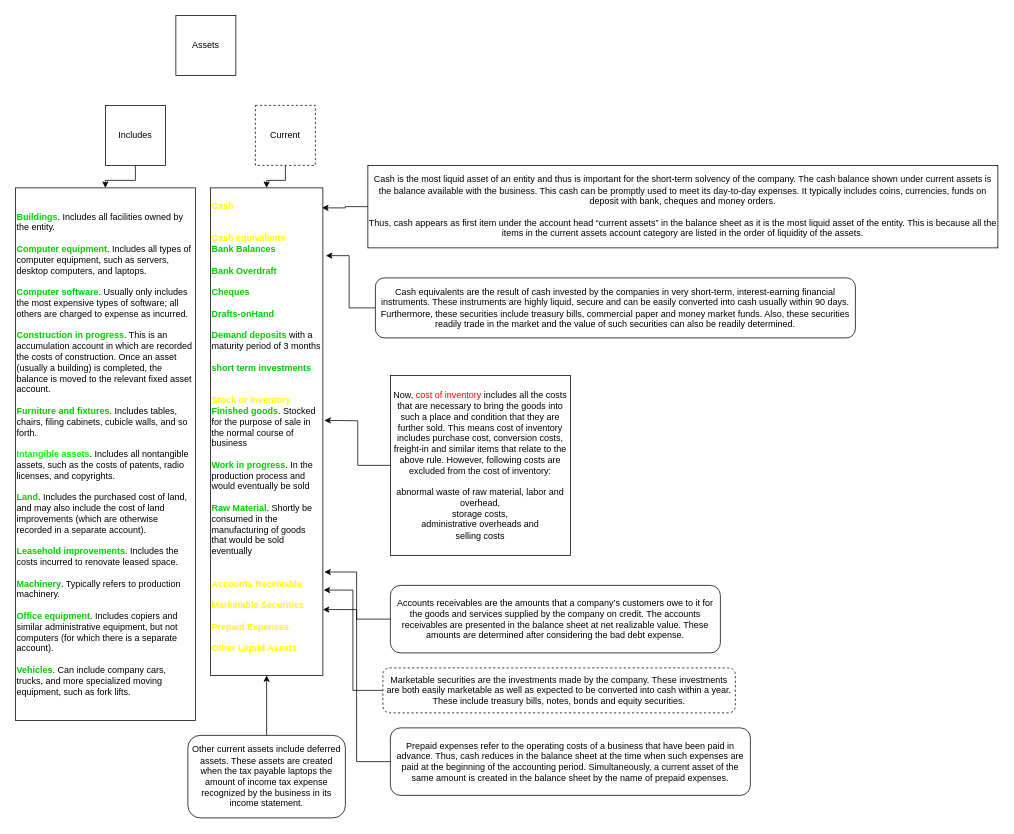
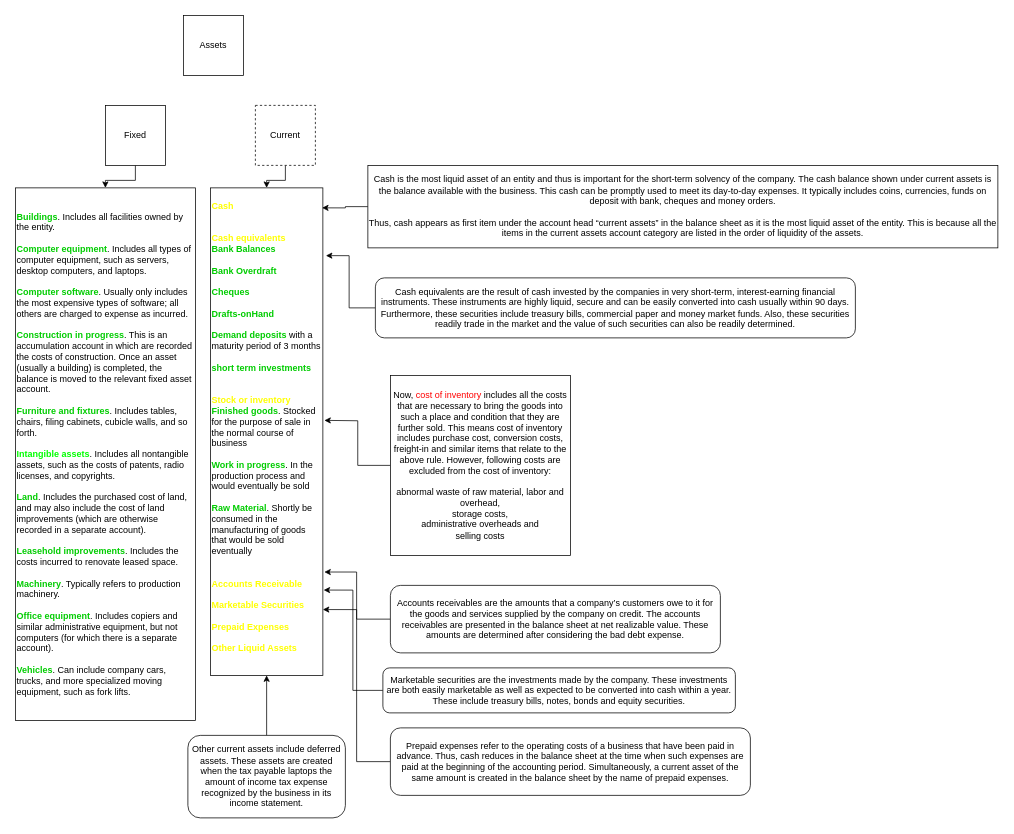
(206, 45) -> (213, 45)
(135, 135) -> (135, 135)
(559, 690) -> (559, 690)
